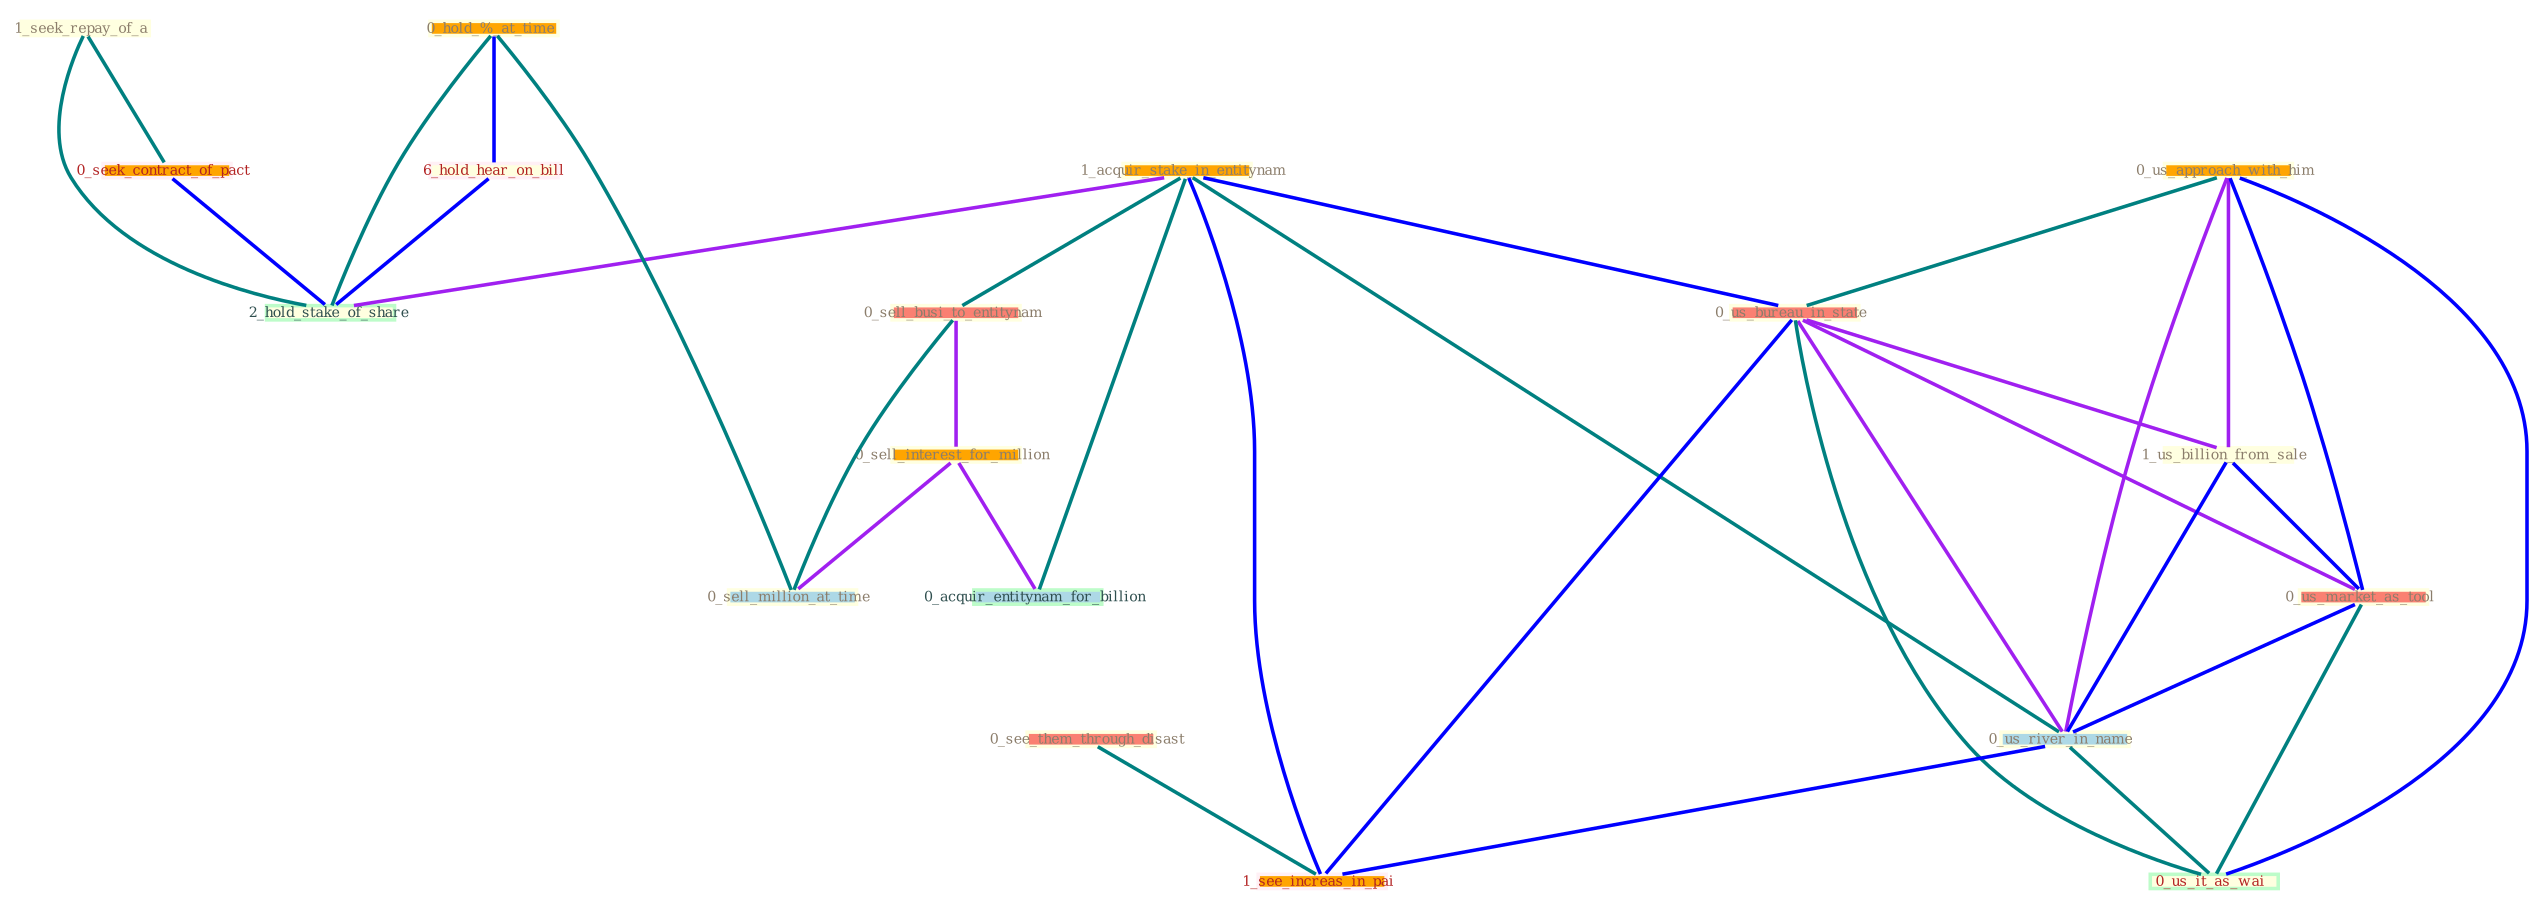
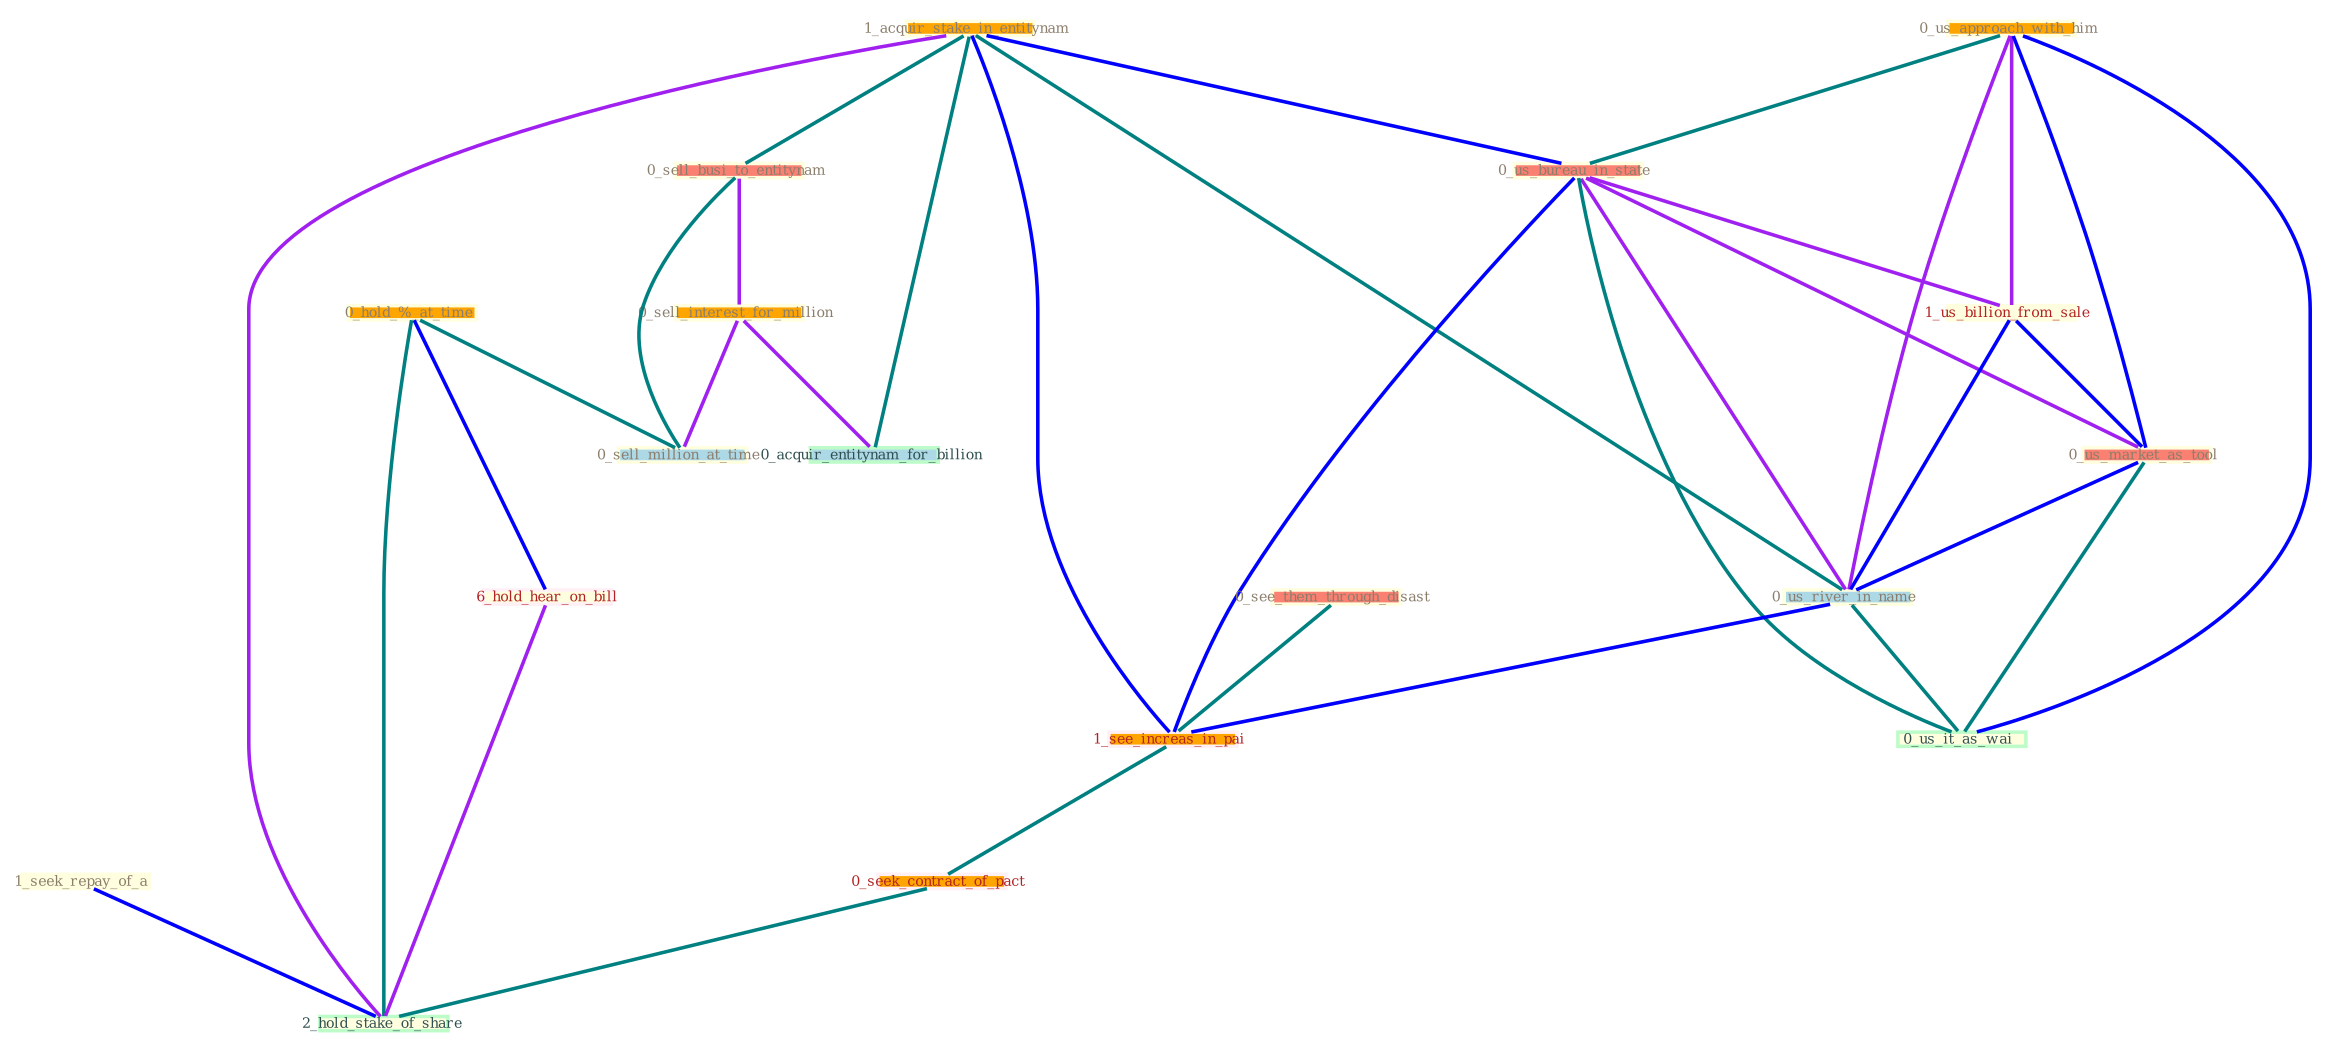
(126, 99) -> (1057, 810)
(114, 225) -> (235, 953)
(249, 242) -> (663, 952)
(412, 242) -> (465, 811)
(2228, 455) -> (2012, 313)
(2214, 881) -> (1962, 739)
